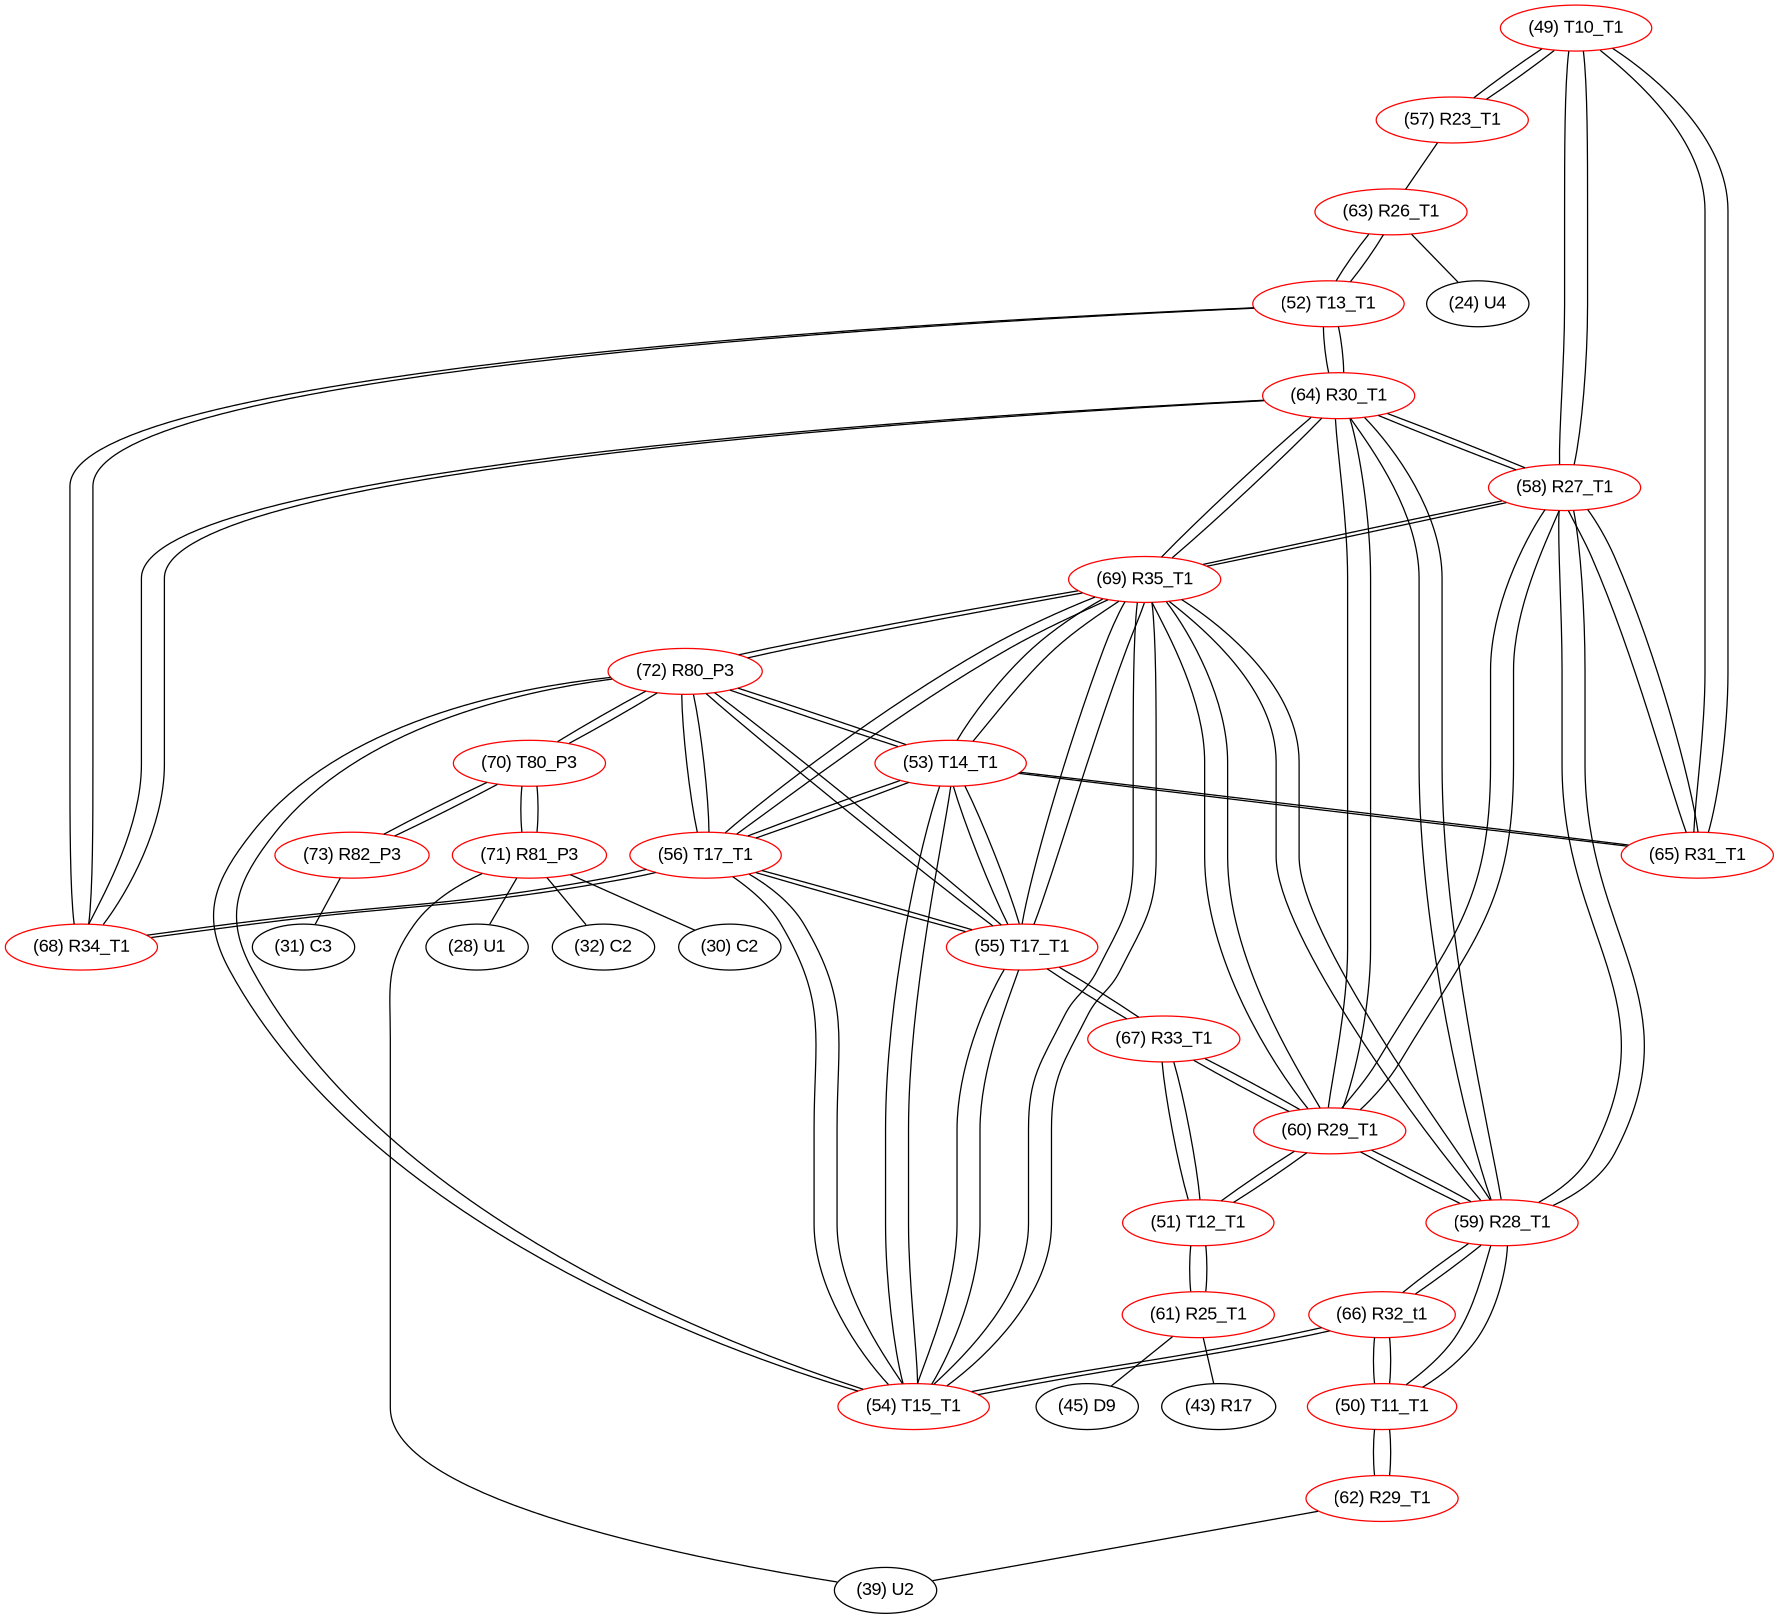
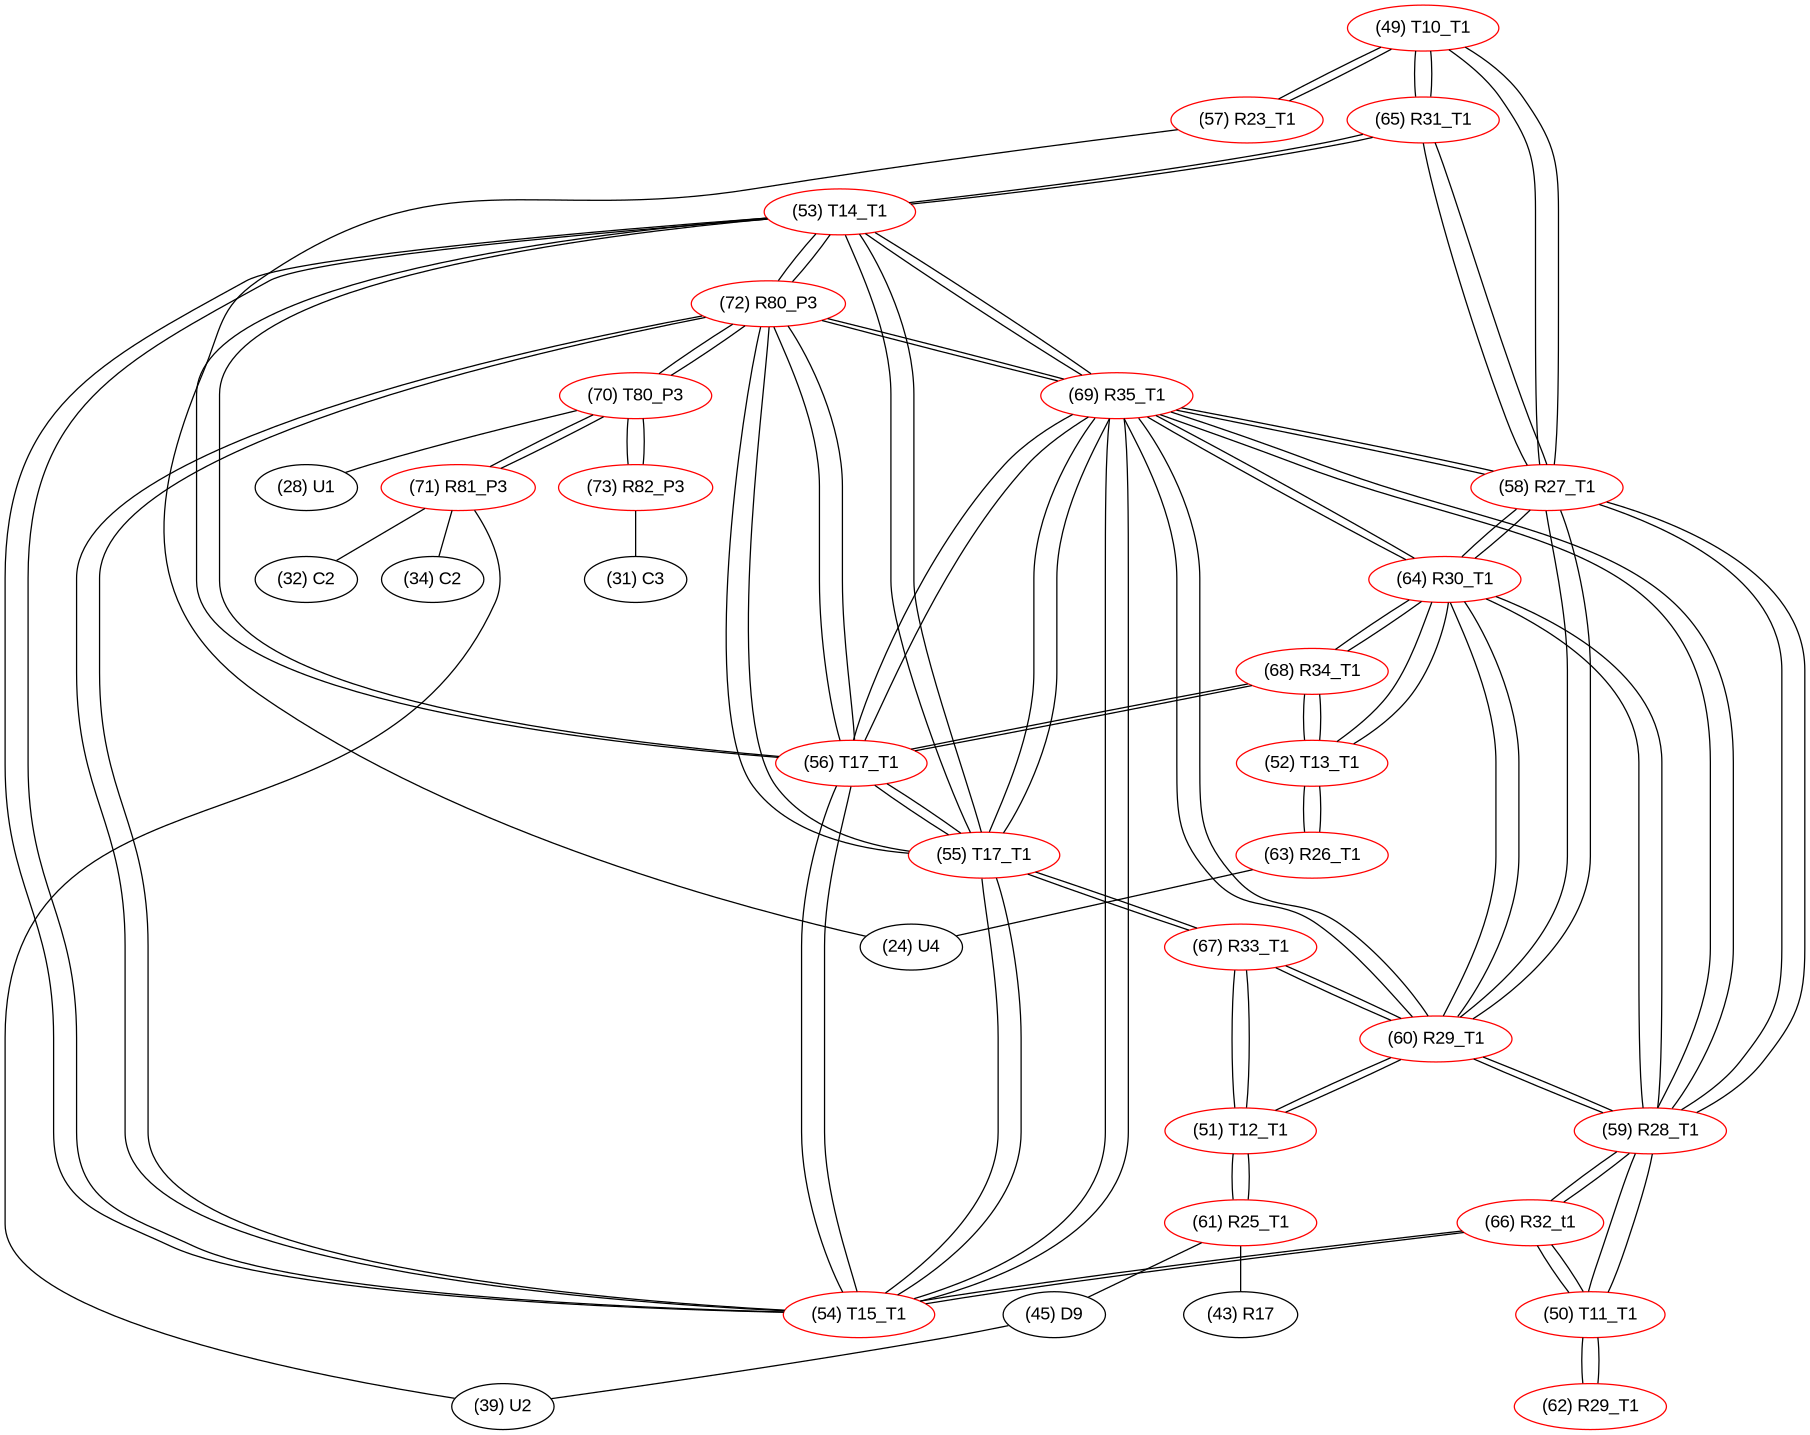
(1422, 166) -> (175, 455)
(501, 906) -> (460, 440)
(730, 947) -> (433, 579)
(1125, 1546) -> (780, 1365)
